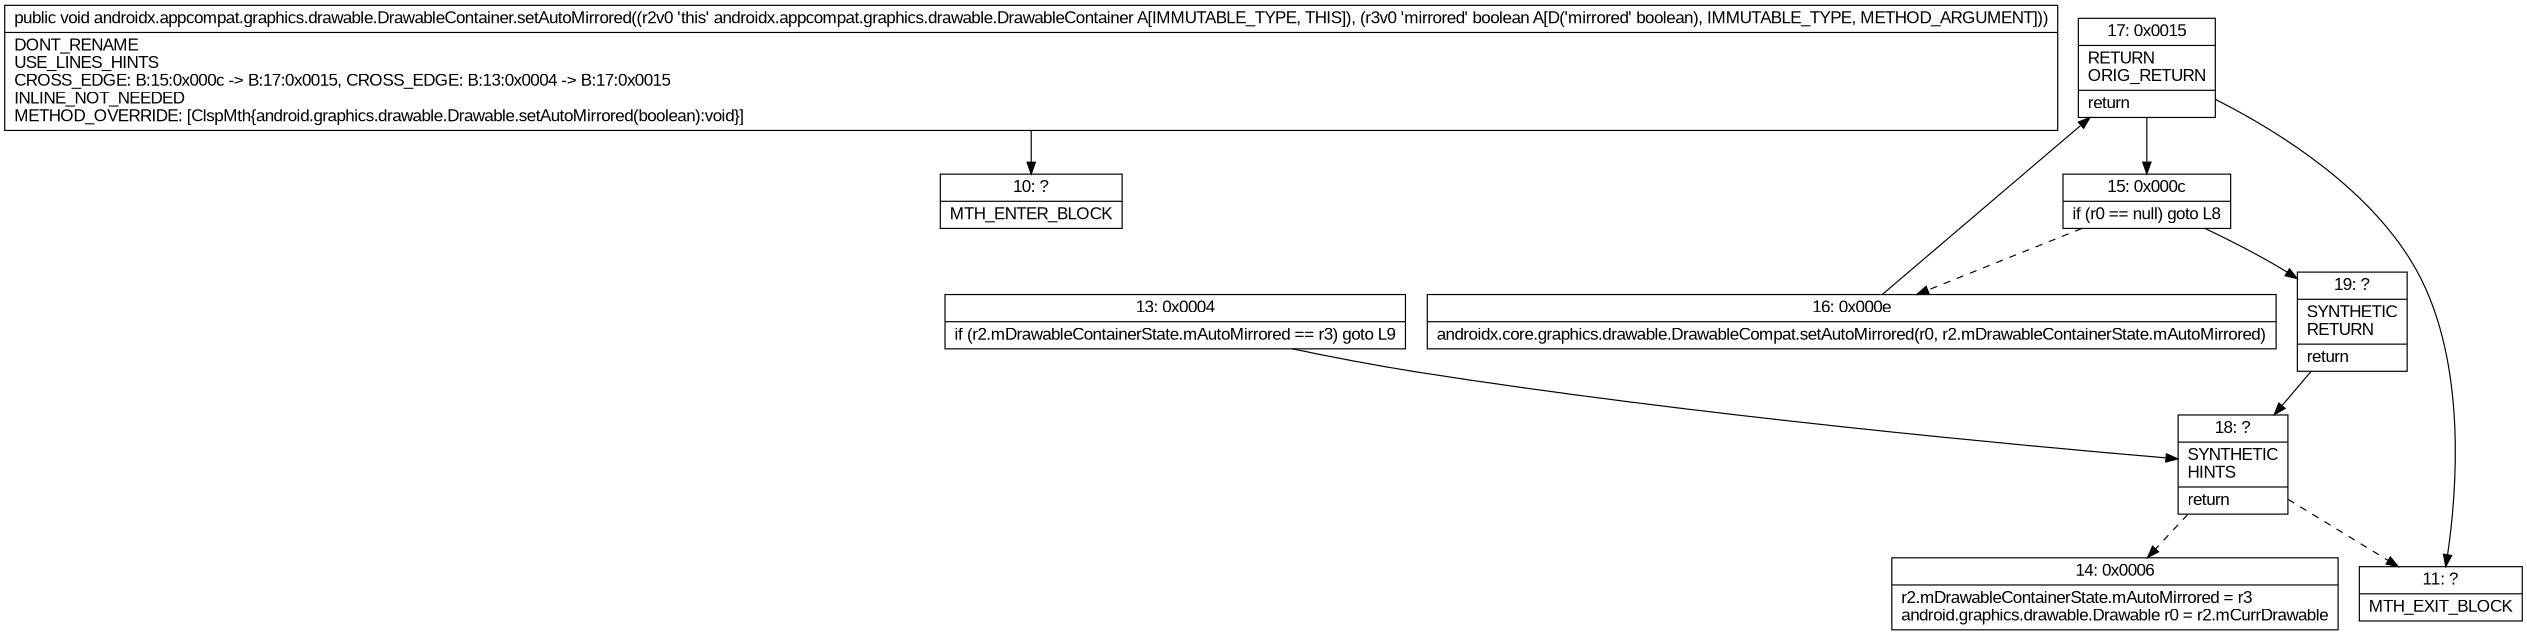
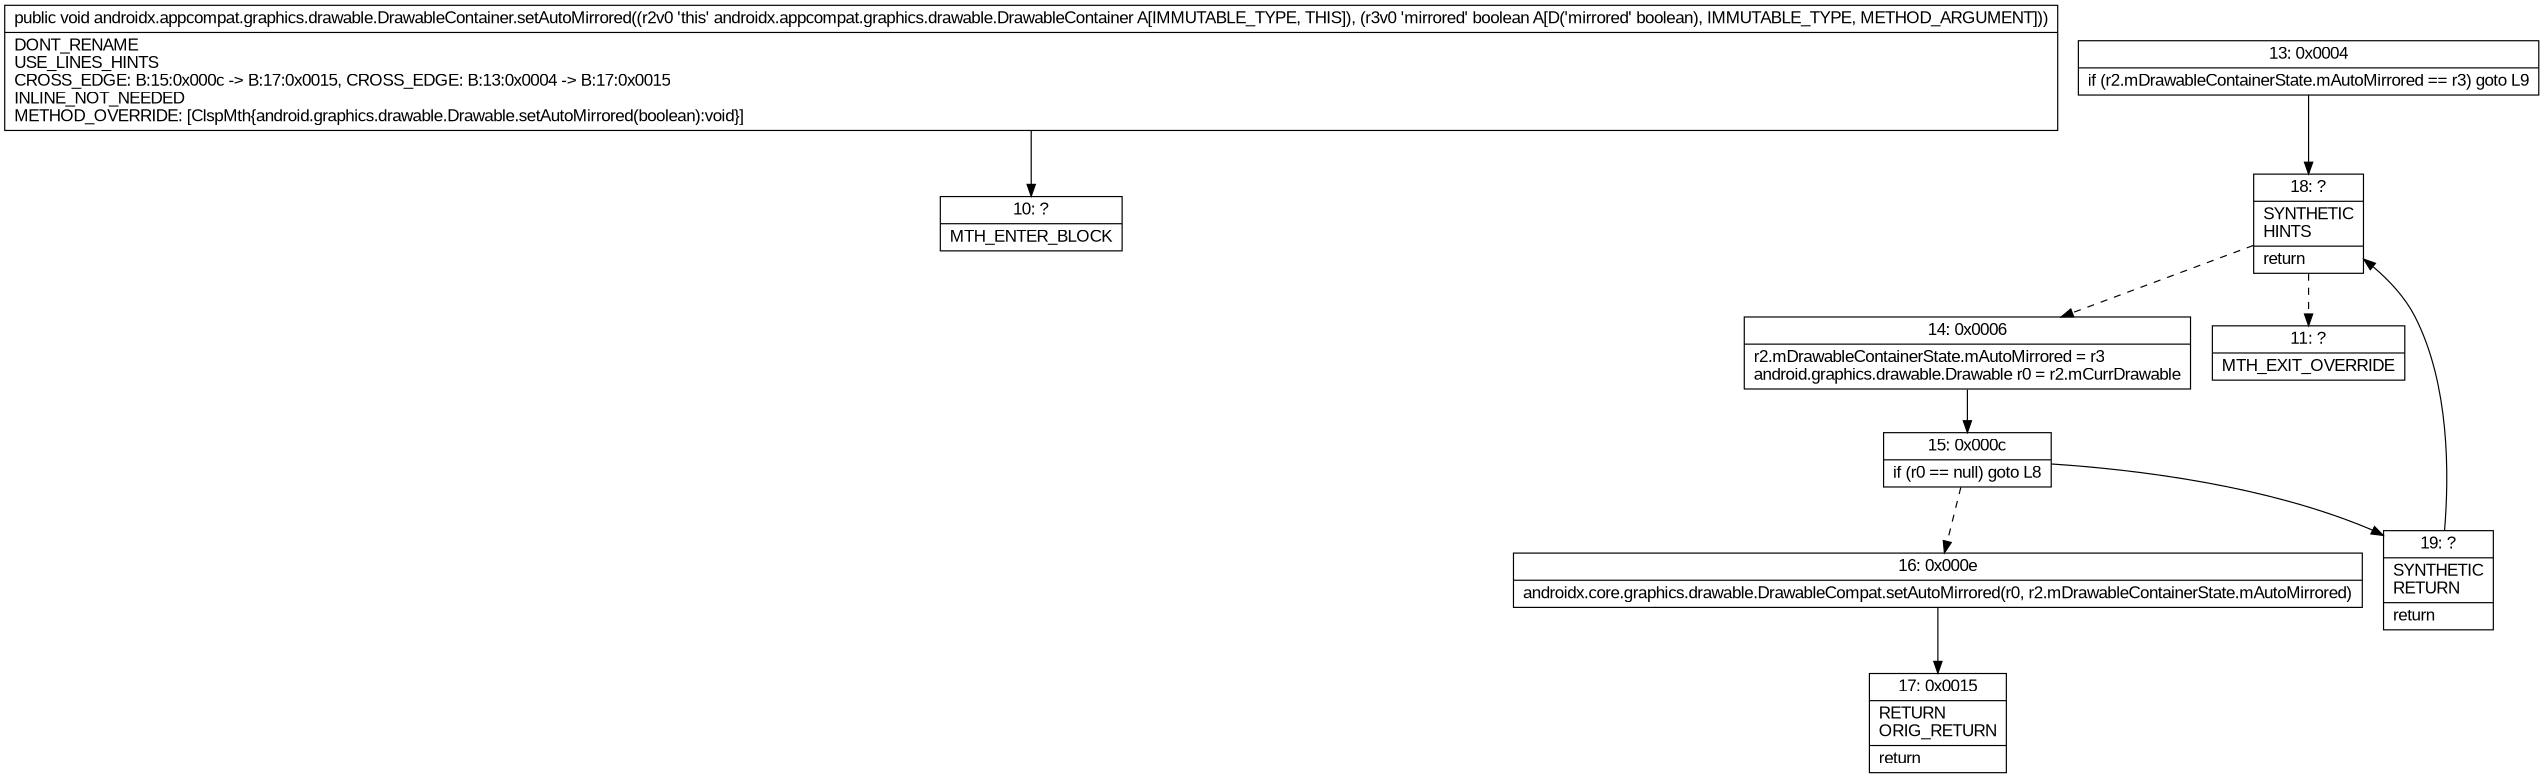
(2147, 140) -> (1967, 405)
(2421, 281) -> none
(2441, 607) -> (2309, 366)
